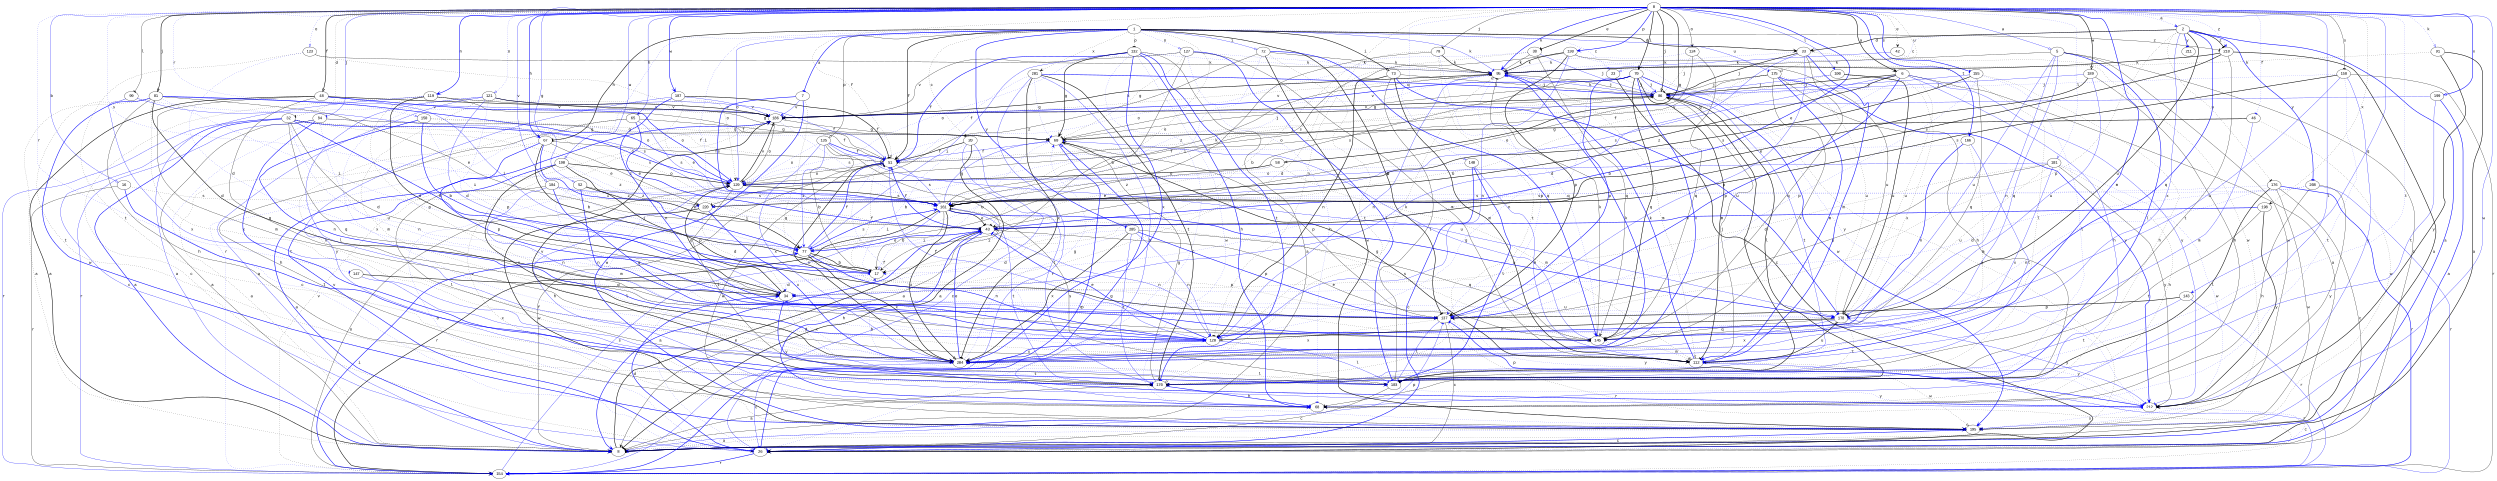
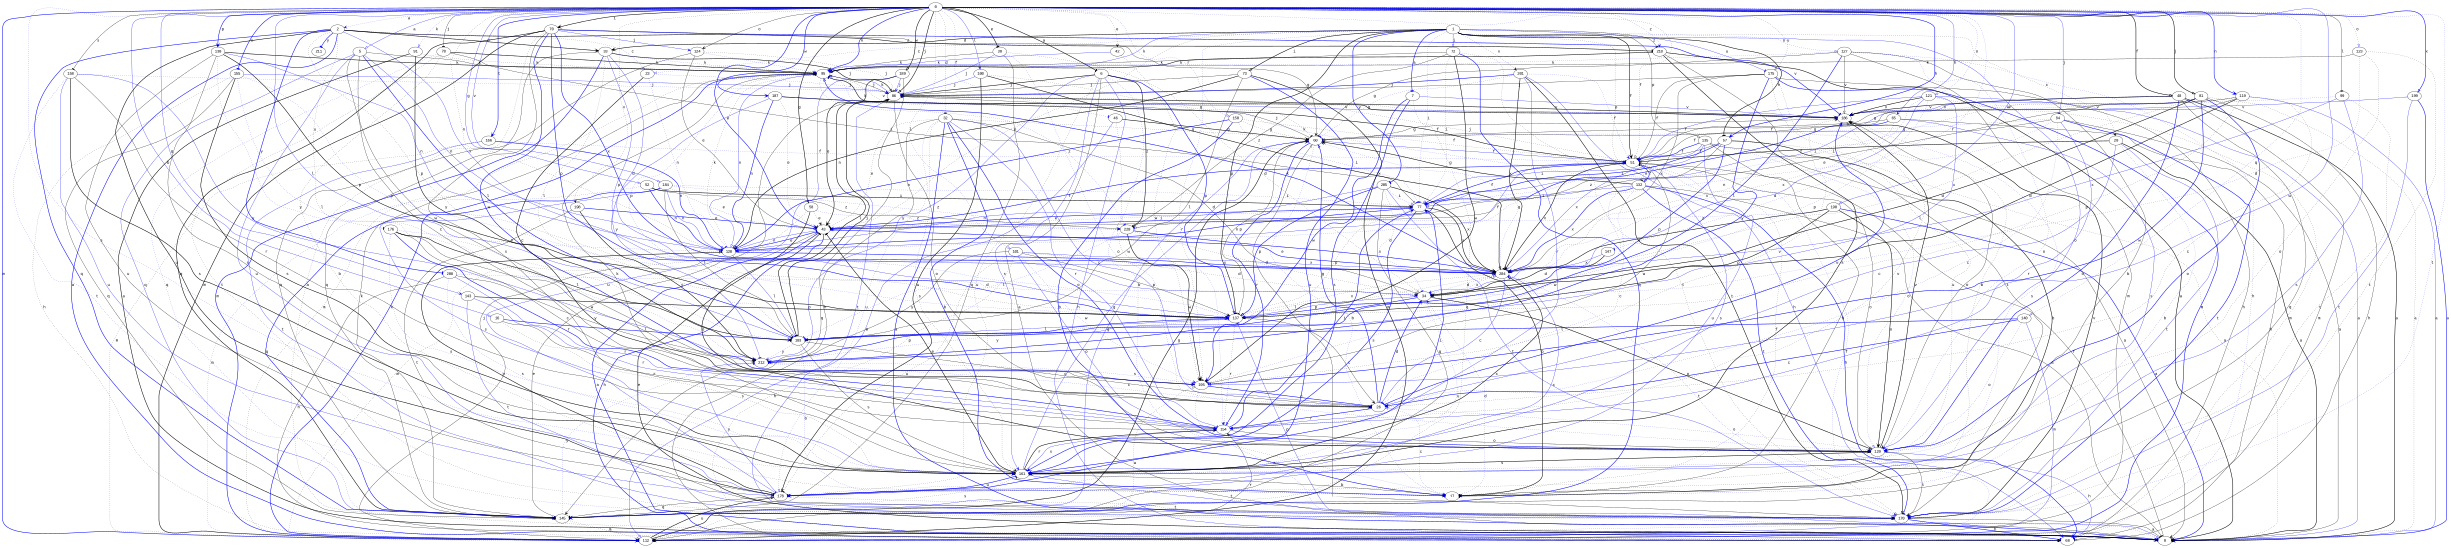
(1833, 13) -> (1021, 32)
(981, 66) -> (1647, 170)
(1647, 84) -> (623, 40)
(1130, 100) -> (1569, 67)
(1390, 103) -> (902, 39)
(876, 231) -> (1319, 430)
(1456, 352) -> (1274, 152)
(2157, 384) -> (987, 516)
(2308, 426) -> (982, 514)
